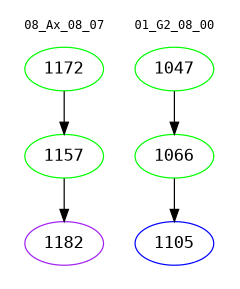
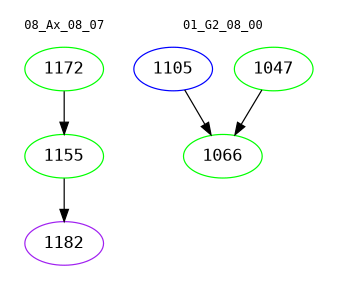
(64, 156) -> (64, 156)
(174, 194) -> (195, 107)
